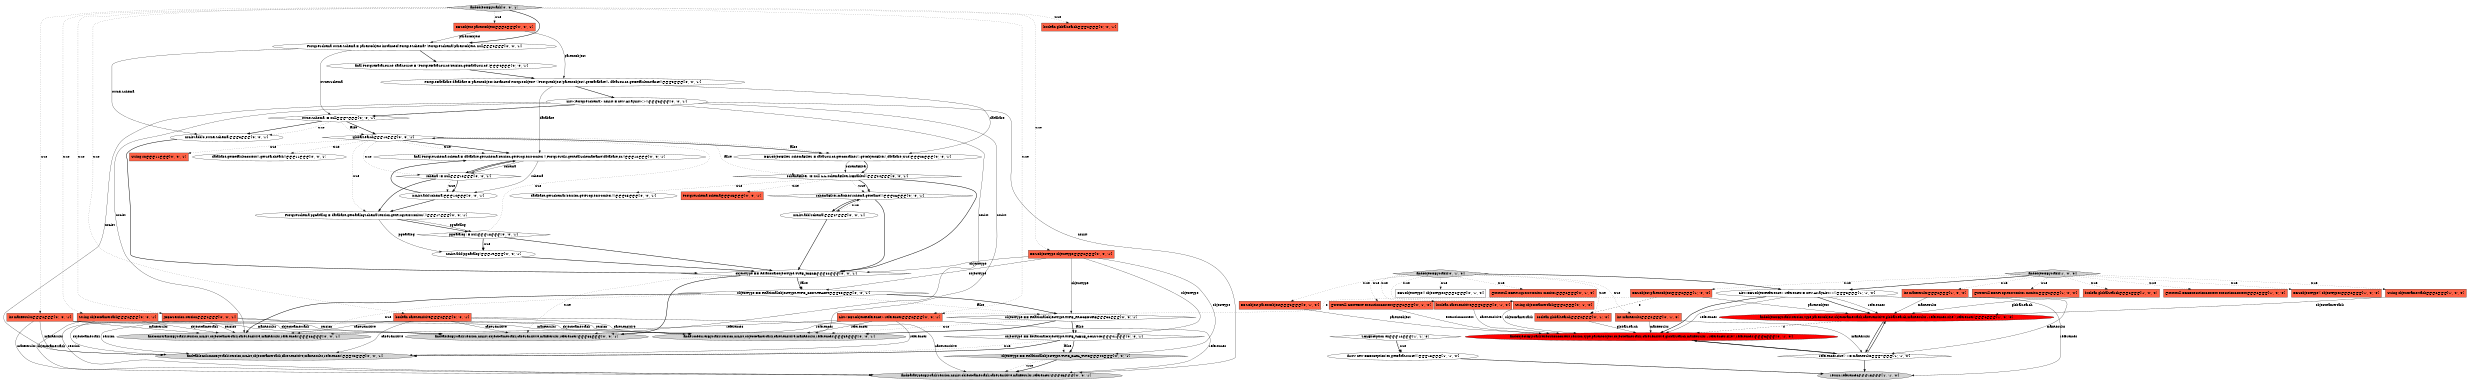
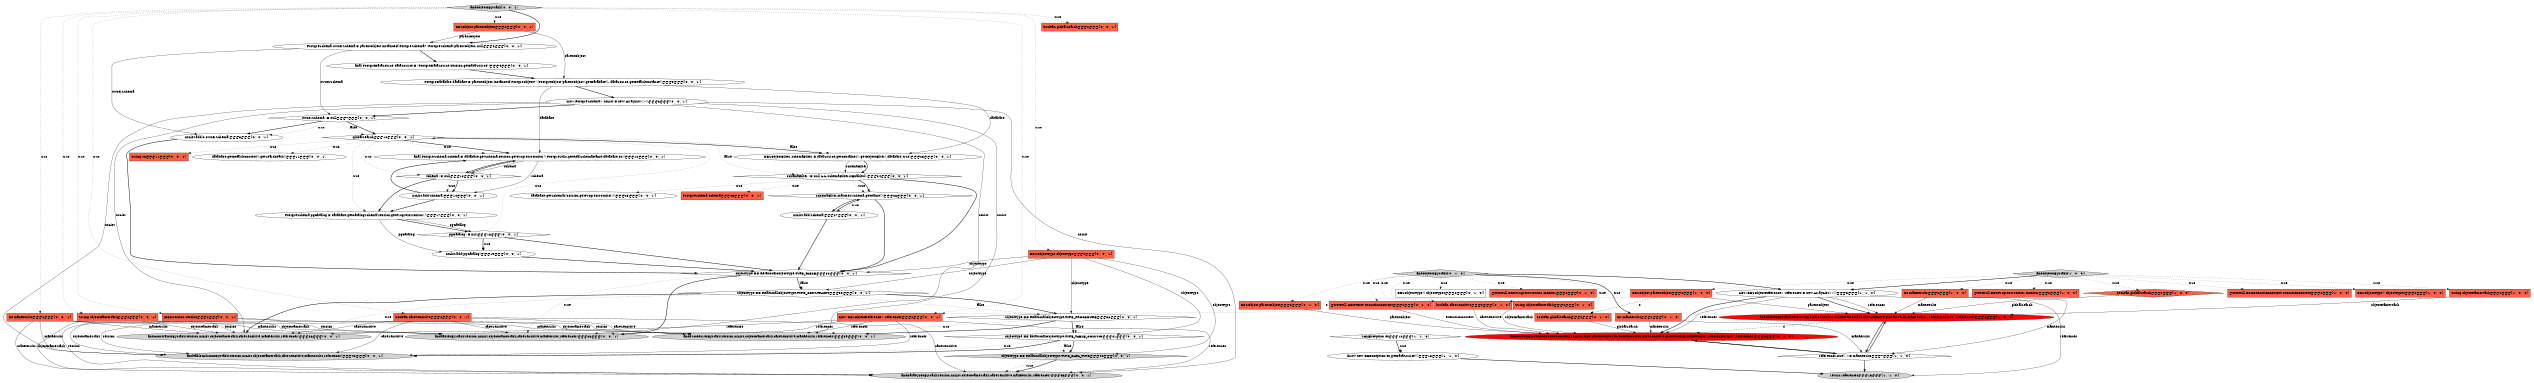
(1562, 279) -> (1562, 279)
(2121, 293) -> (2153, 293)
